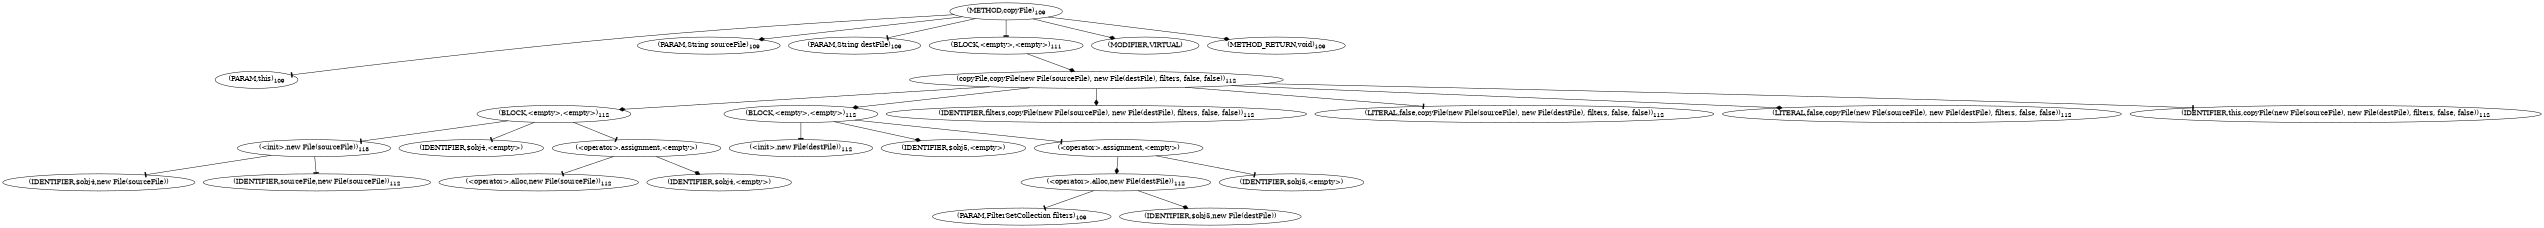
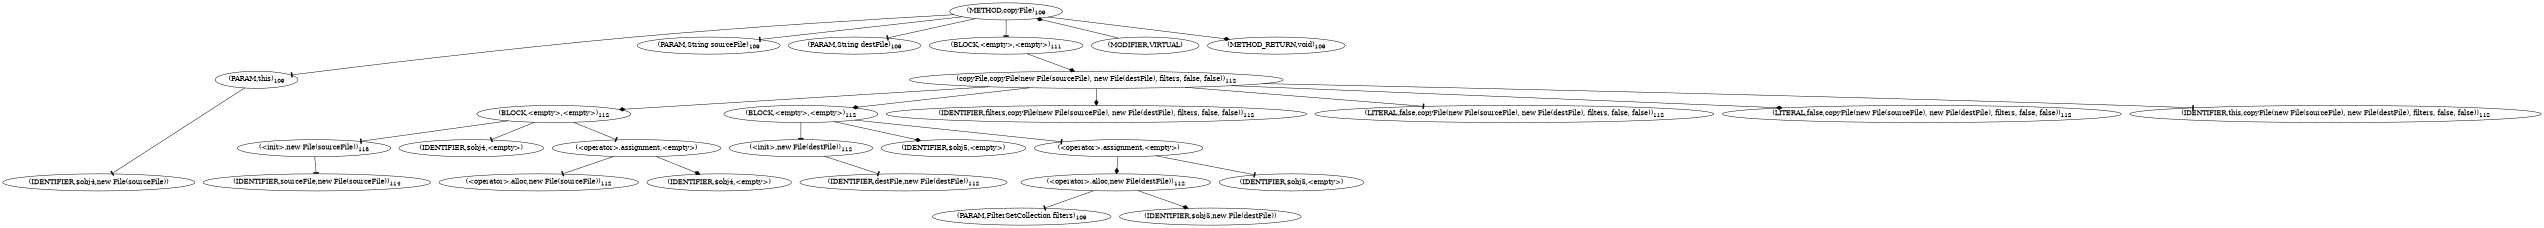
(862, 28) -> (862, 28)
(1071, 28) -> (1081, 29)
(209, 165) -> (179, 130)
(395, 182) -> (395, 182)
none -> (903, 182)
